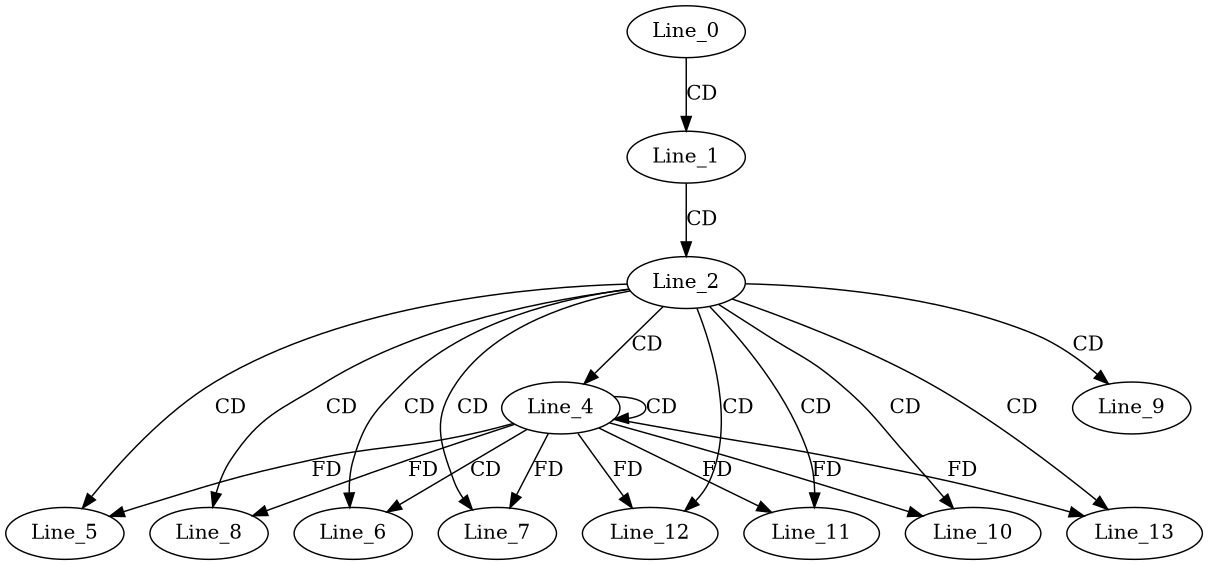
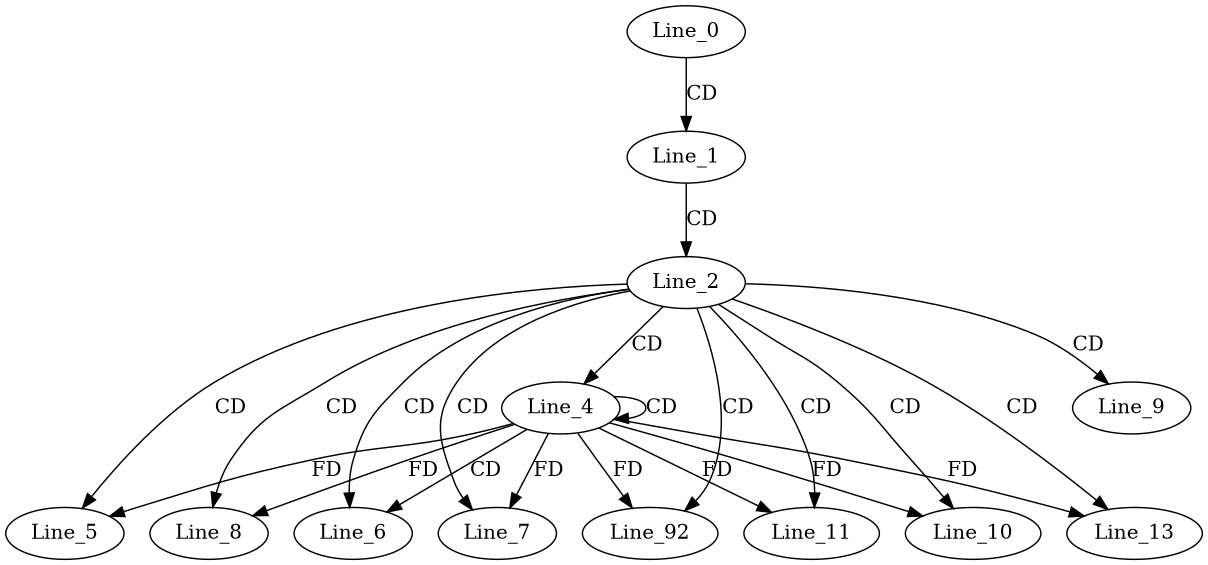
(650, 533) -> (650, 533)
